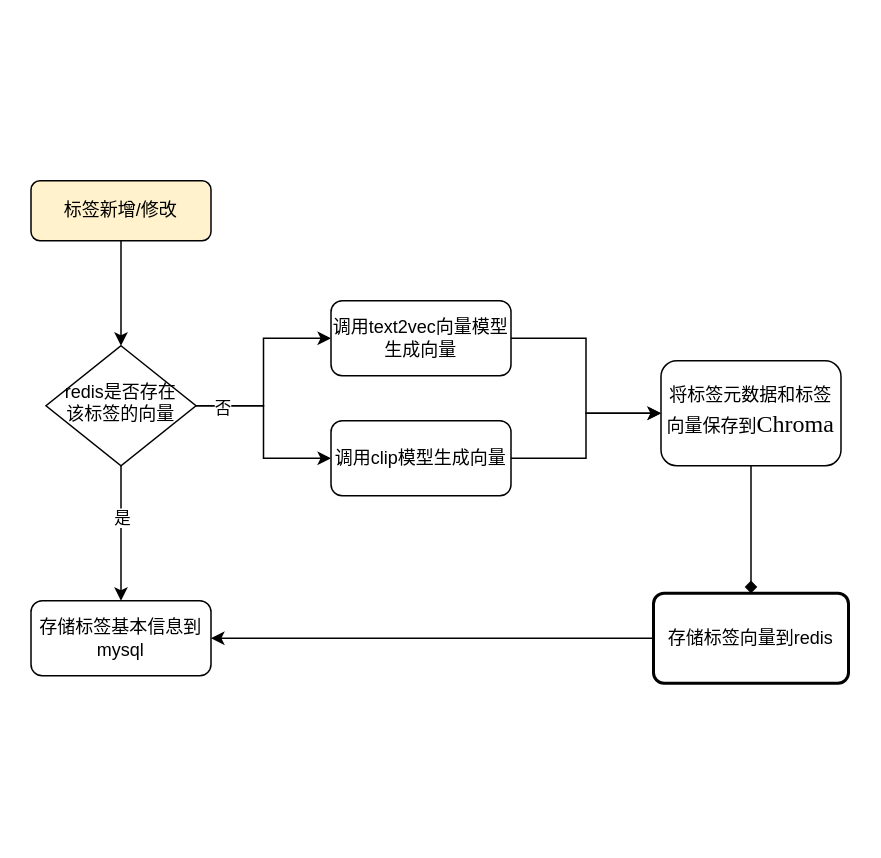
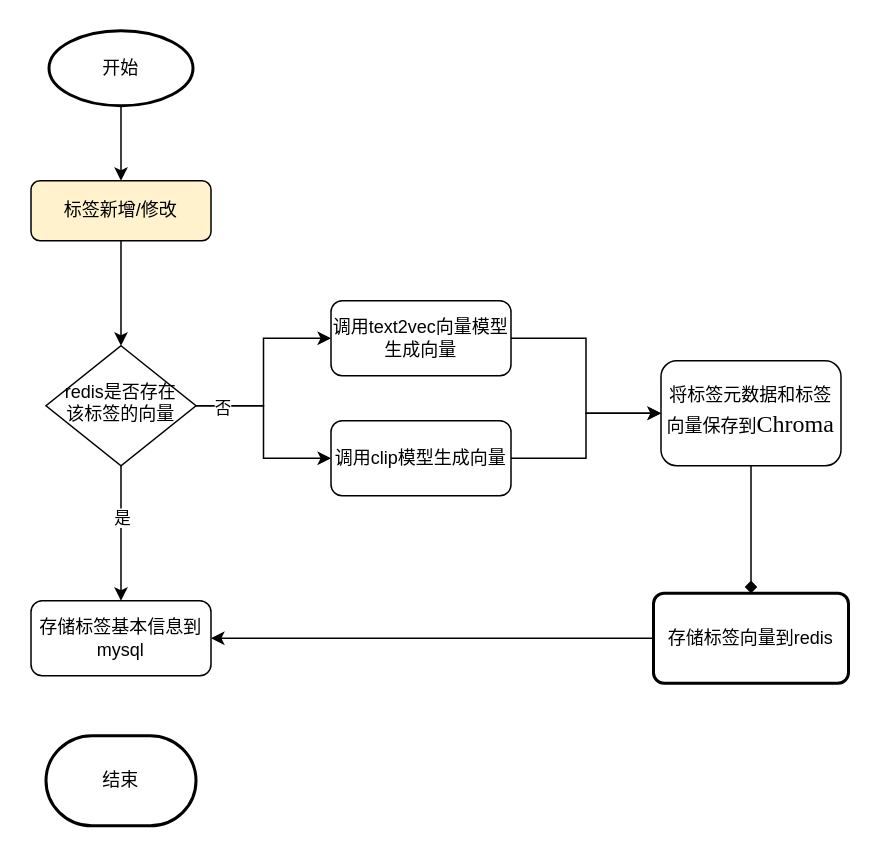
none -> (121, 68)
none -> (121, 138)
none -> (121, 781)
